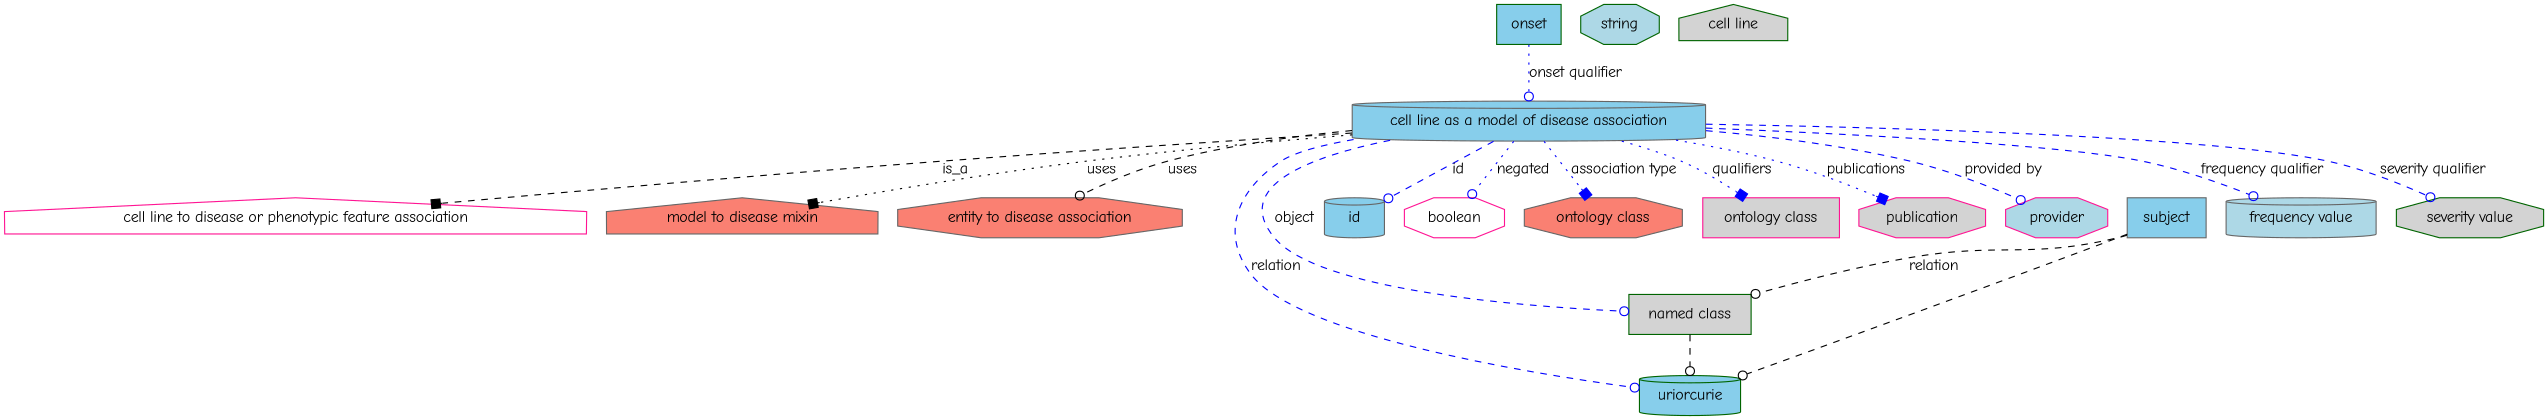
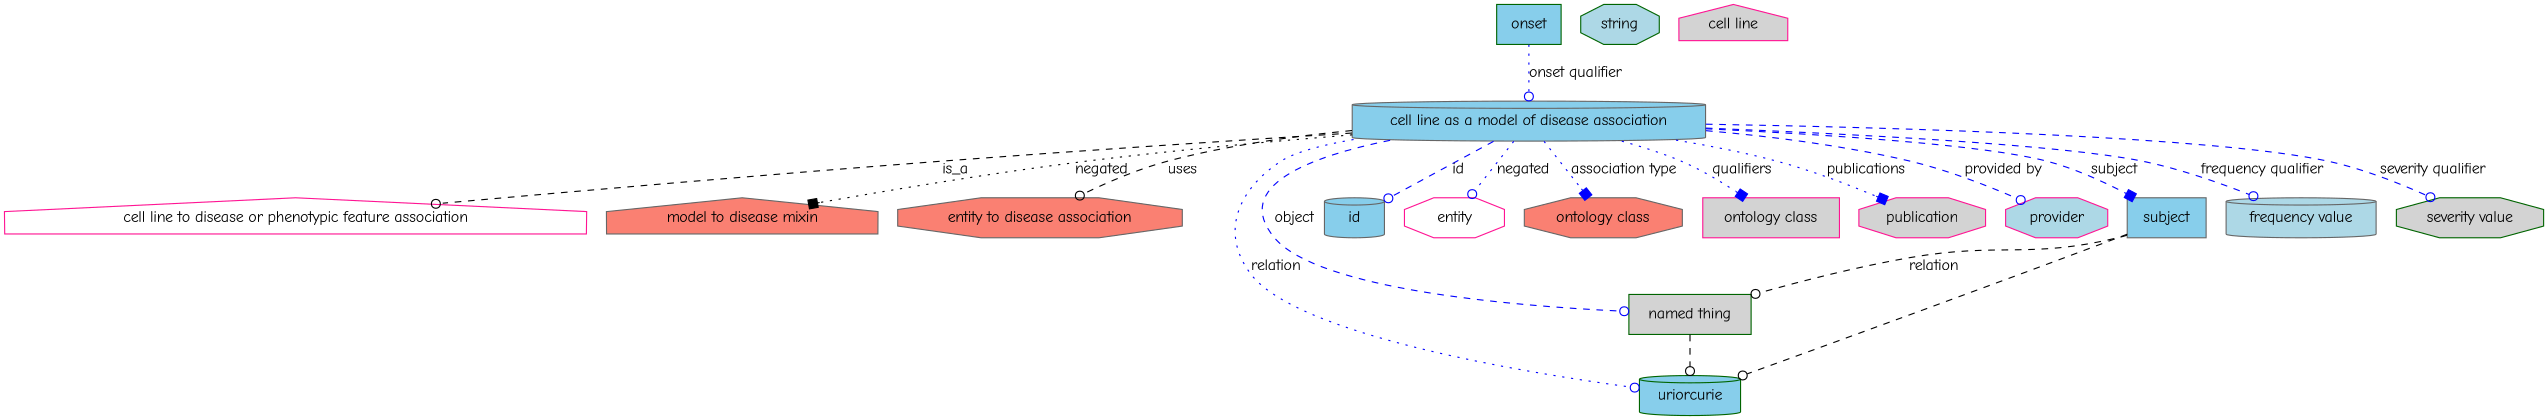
(1733, 24) -> (1733, 24)
none -> (1993, 151)
(897, 165) -> (897, 165)
(1102, 169) -> (1102, 169)
(1454, 218) -> (1454, 218)
(1690, 314) -> (1690, 314)
(1333, 322) -> (1333, 322)
